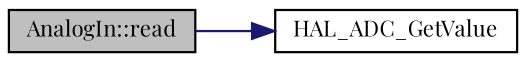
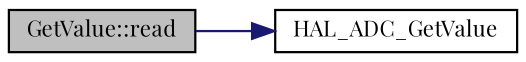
(102, 31) -> (102, 31)
